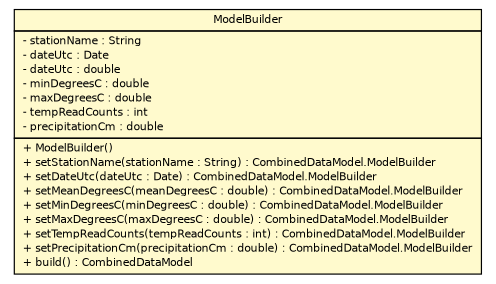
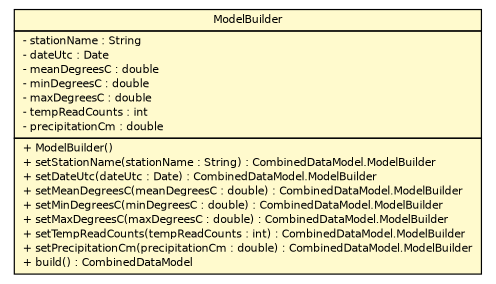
(72, 70) -> (91, 70)
